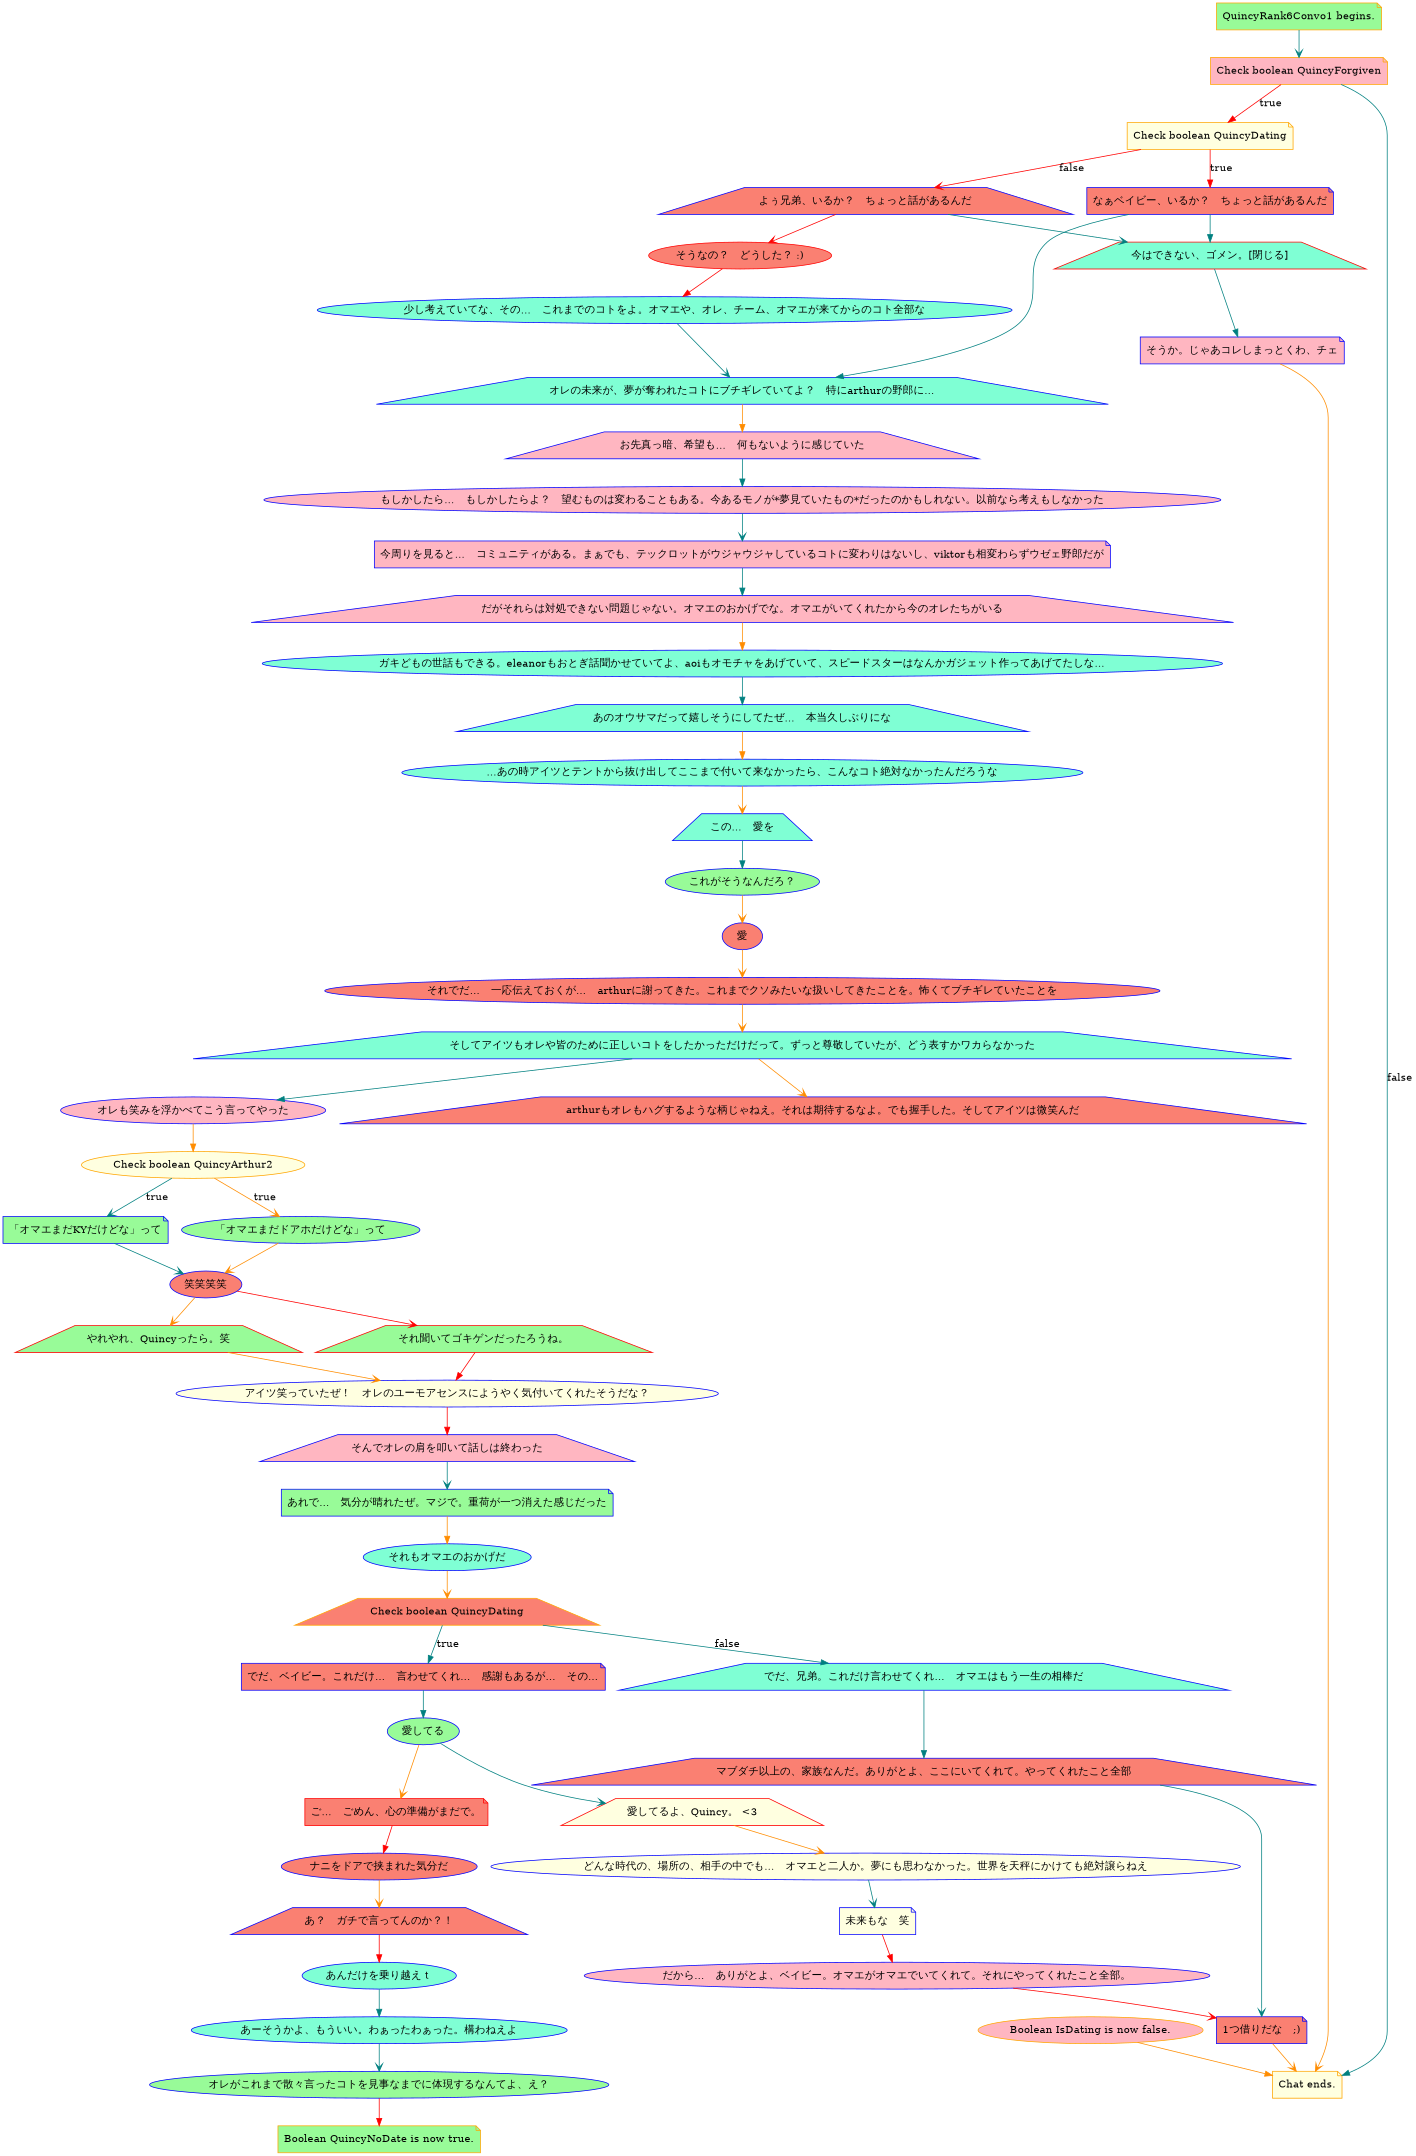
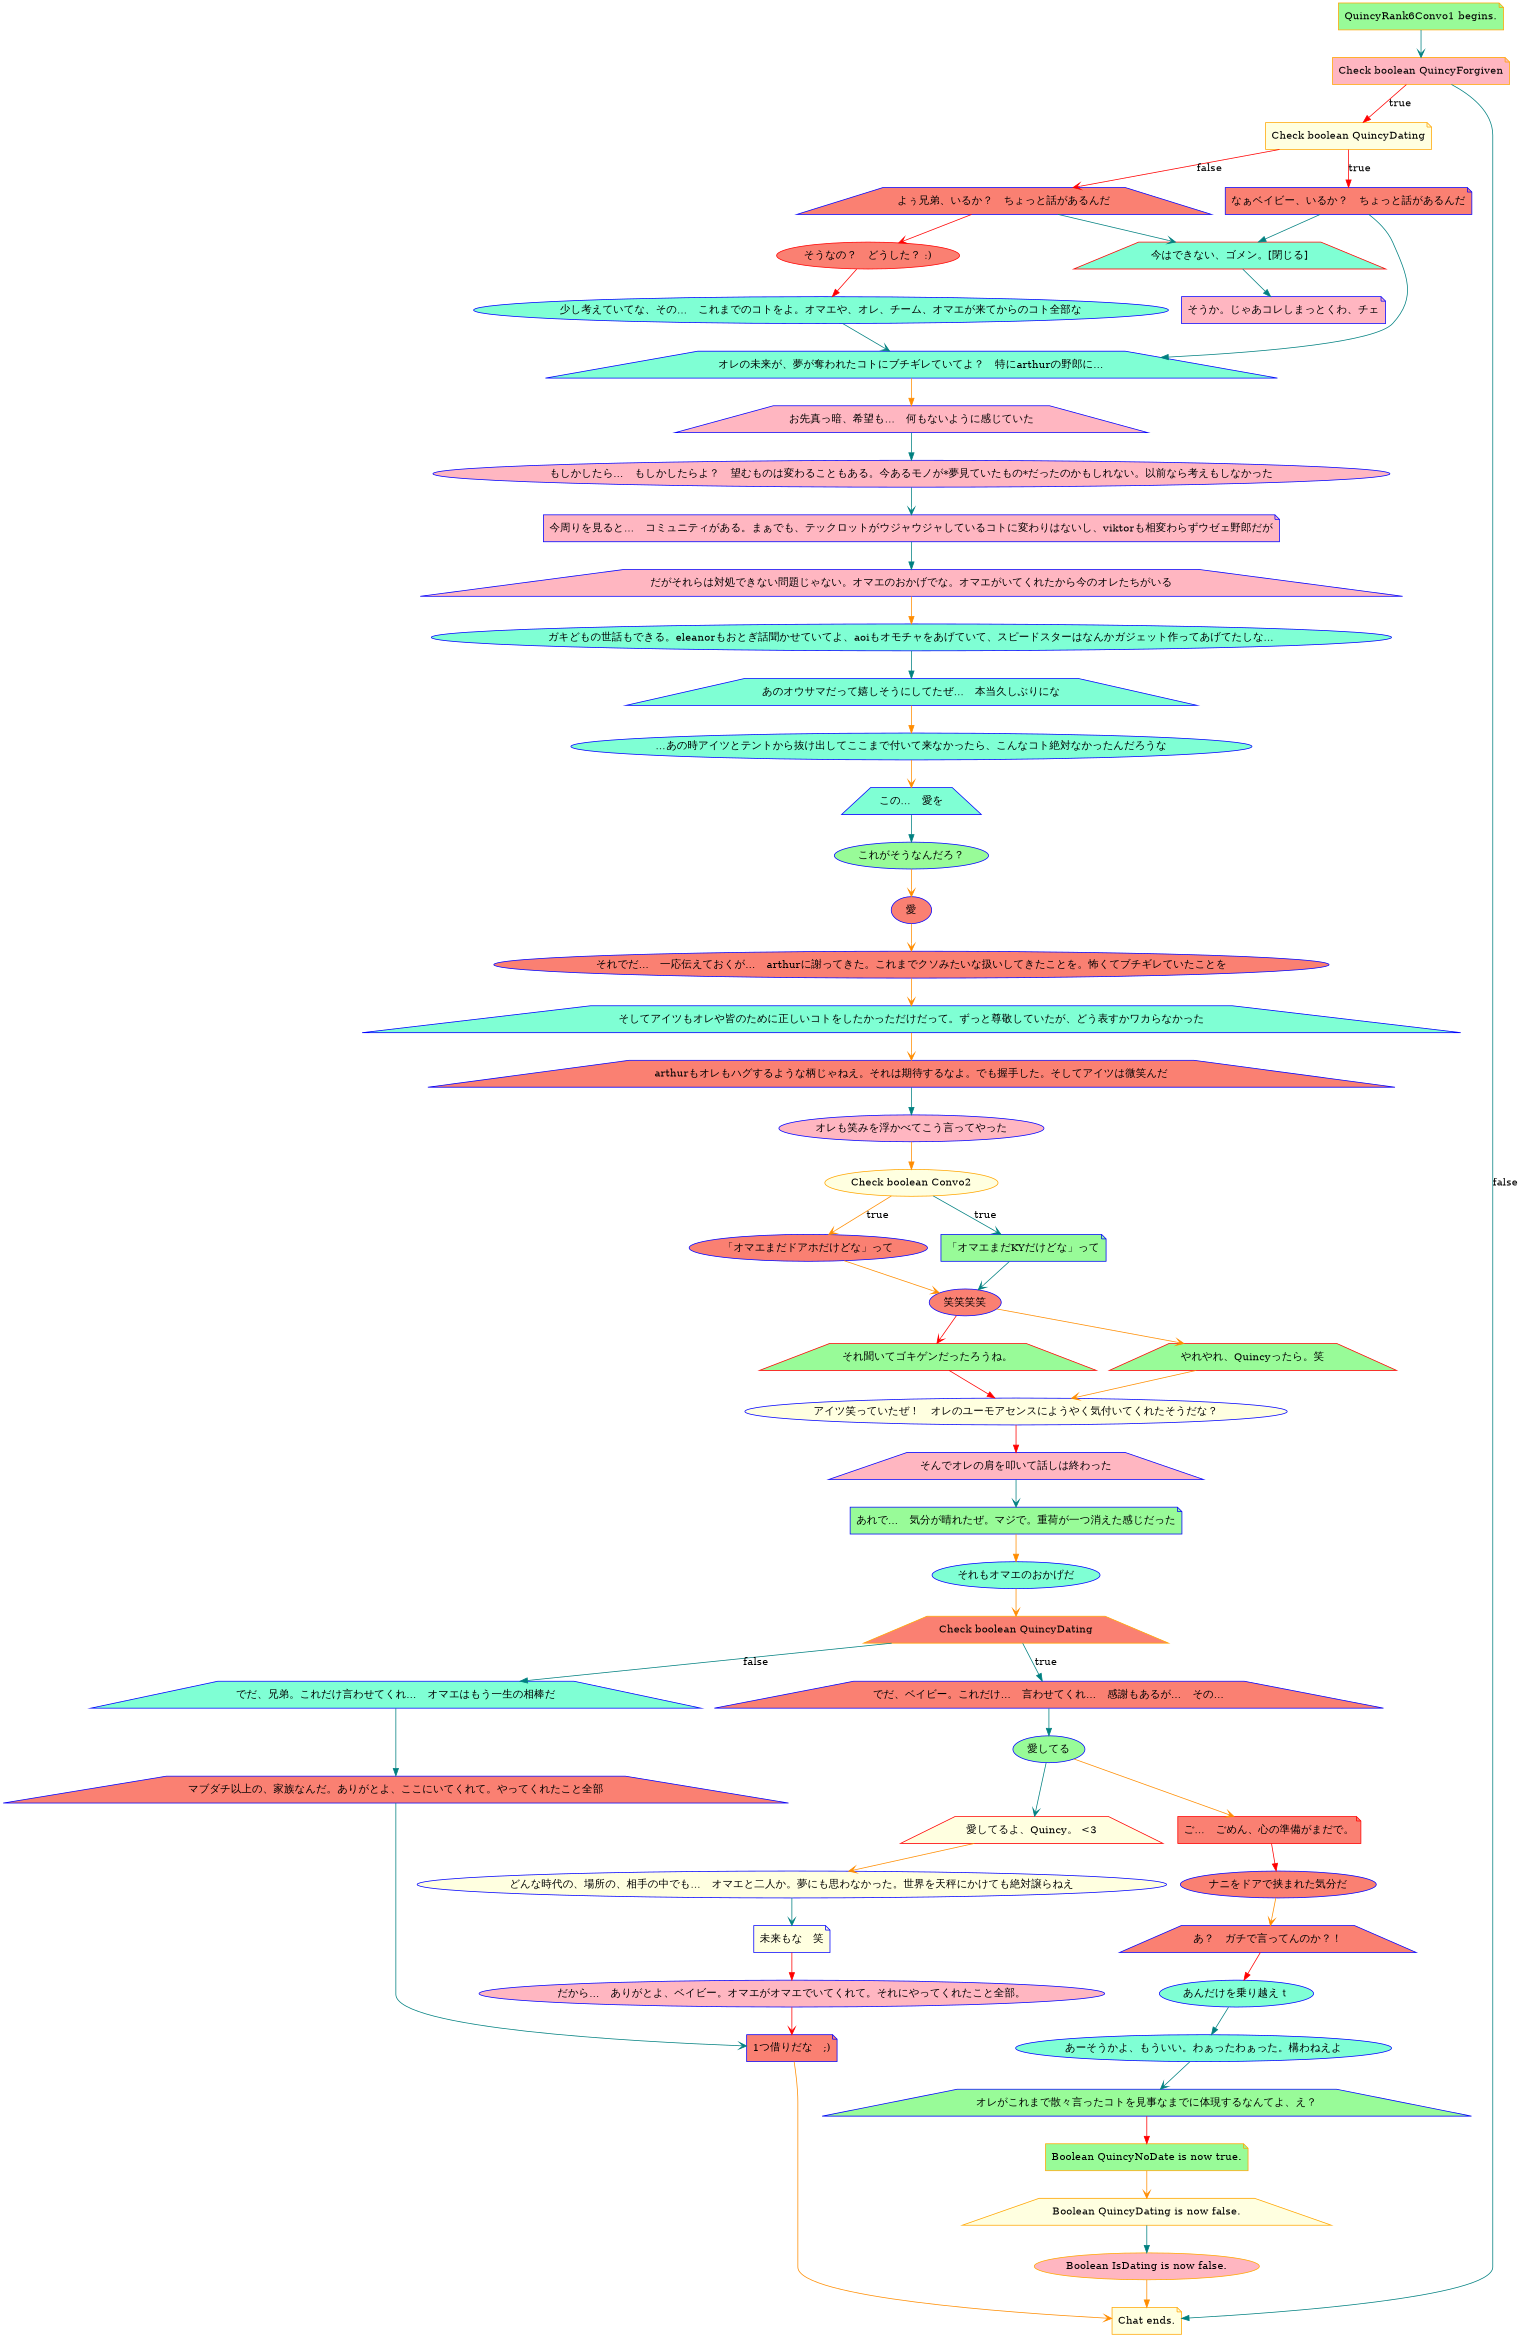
(458, 1079) -> (911, 1097)
(193, 1165) -> (911, 1183)
(1328, 1204) -> none
(301, 1230) -> (808, 1248)
(423, 1677) -> (1049, 1695)
(379, 2085) -> (1147, 2103)
none -> (1147, 2212)
